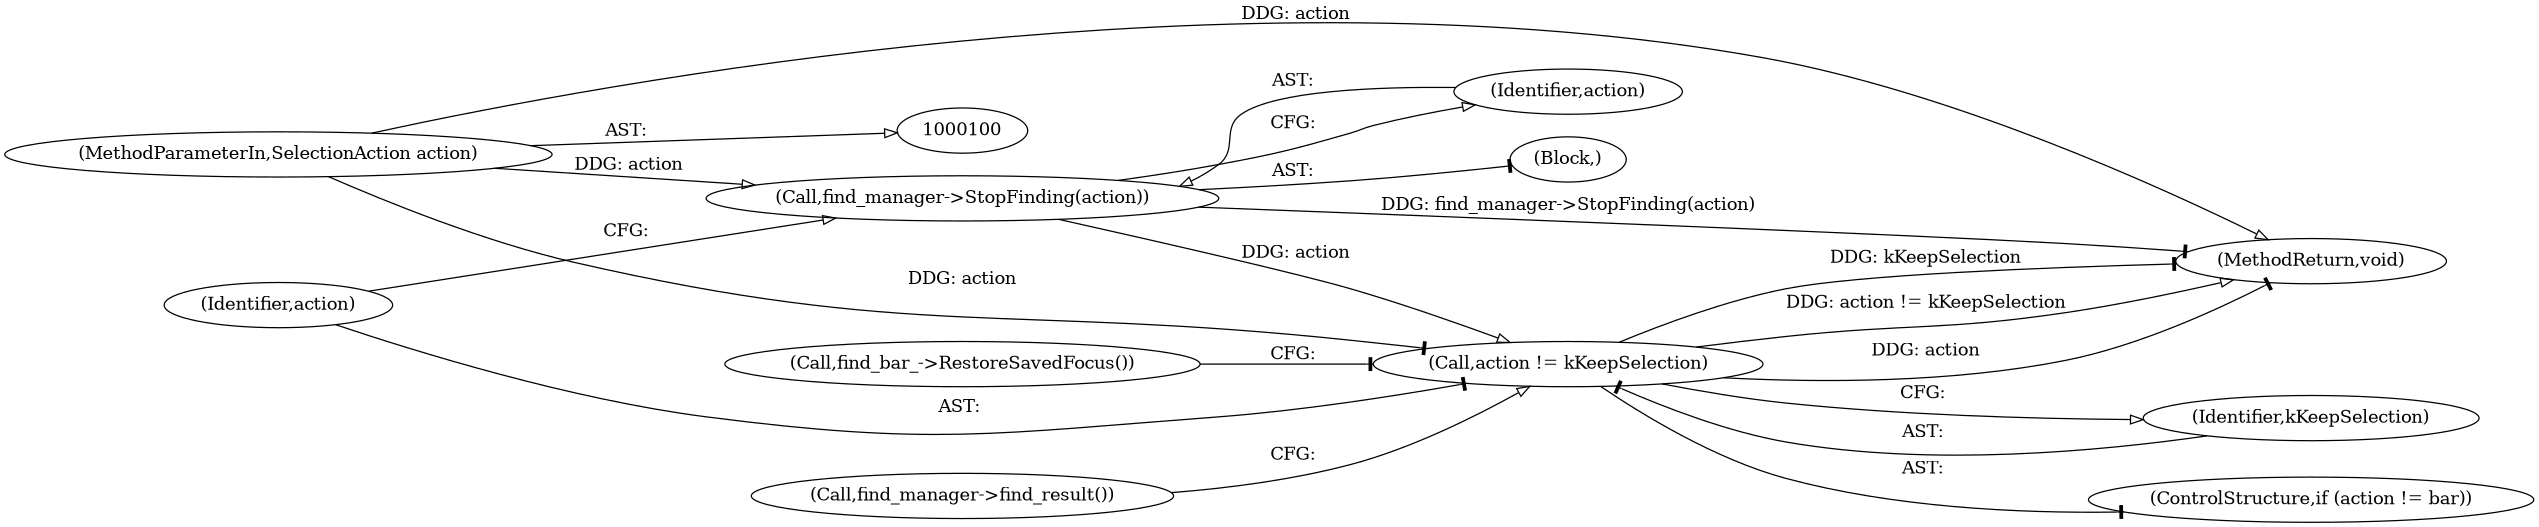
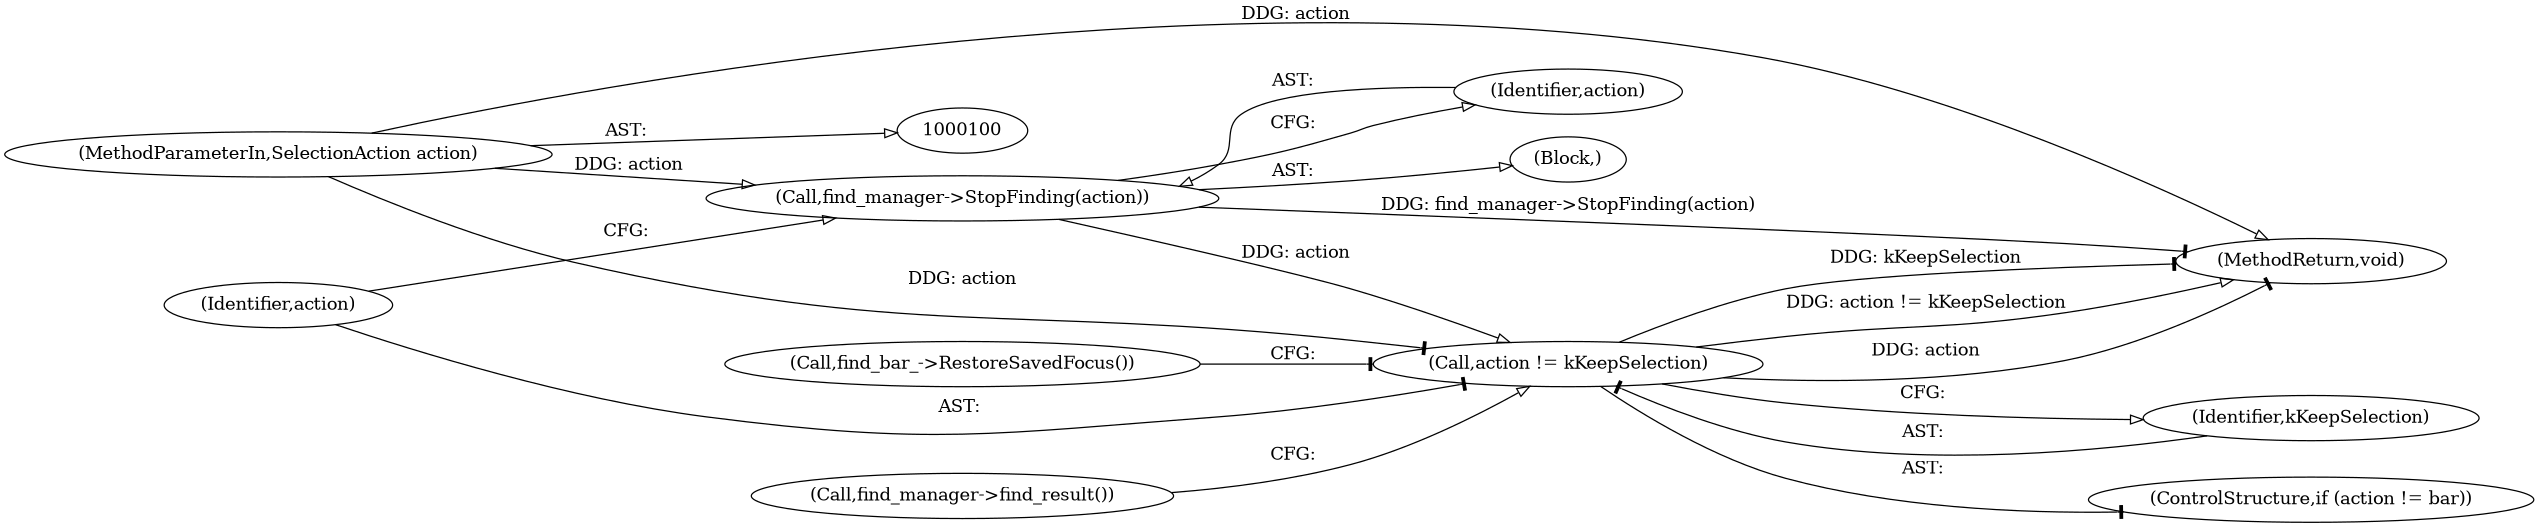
(1353, 181) -> (1349, 181)
